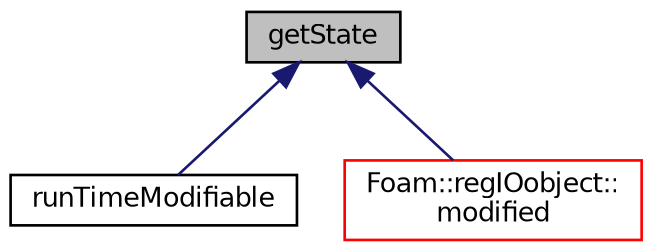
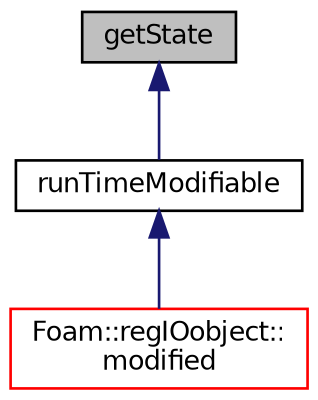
(410, 120) -> (159, 273)
